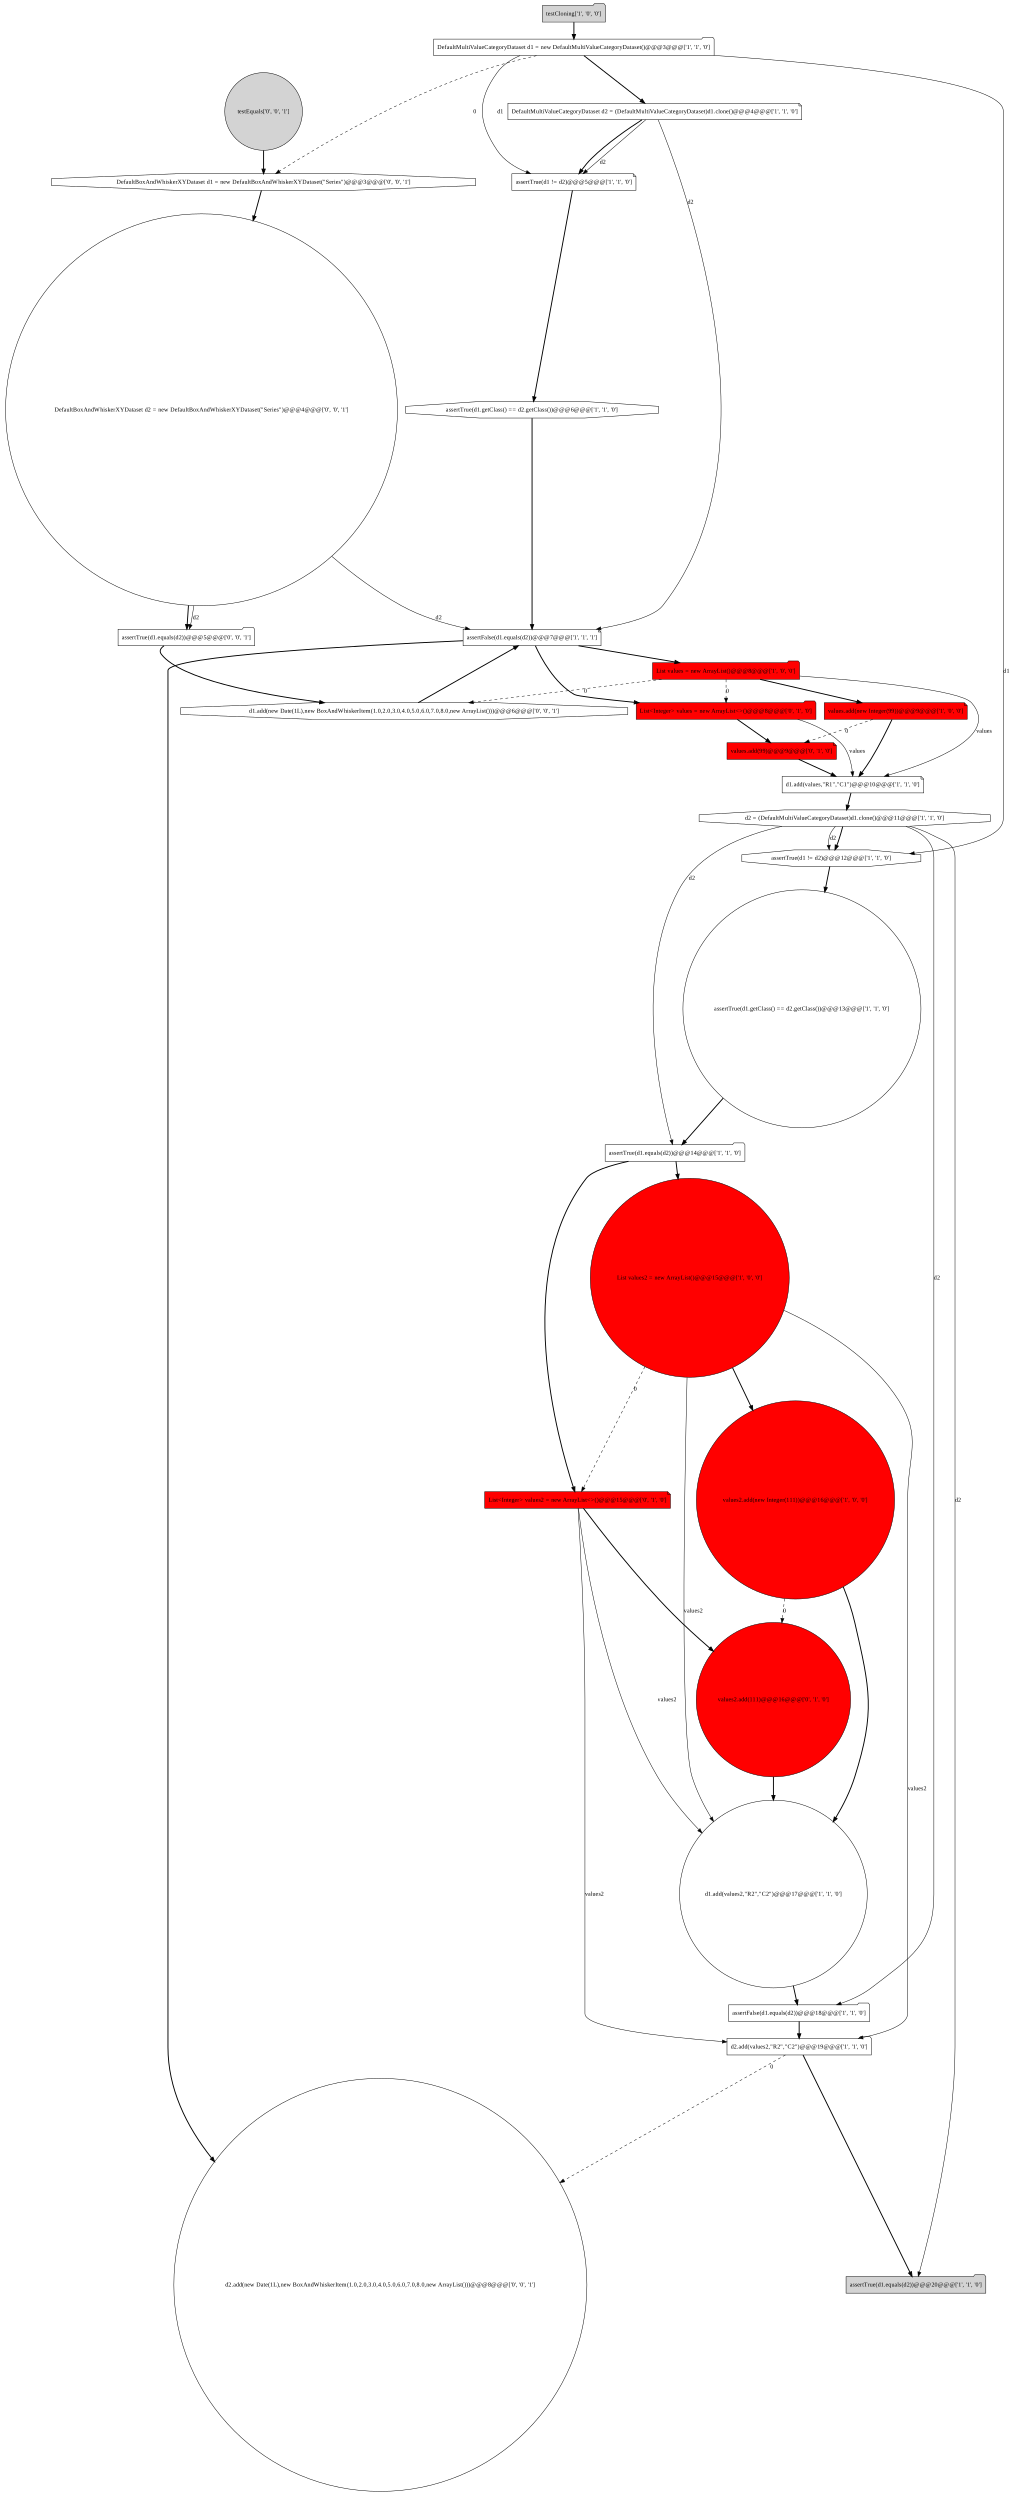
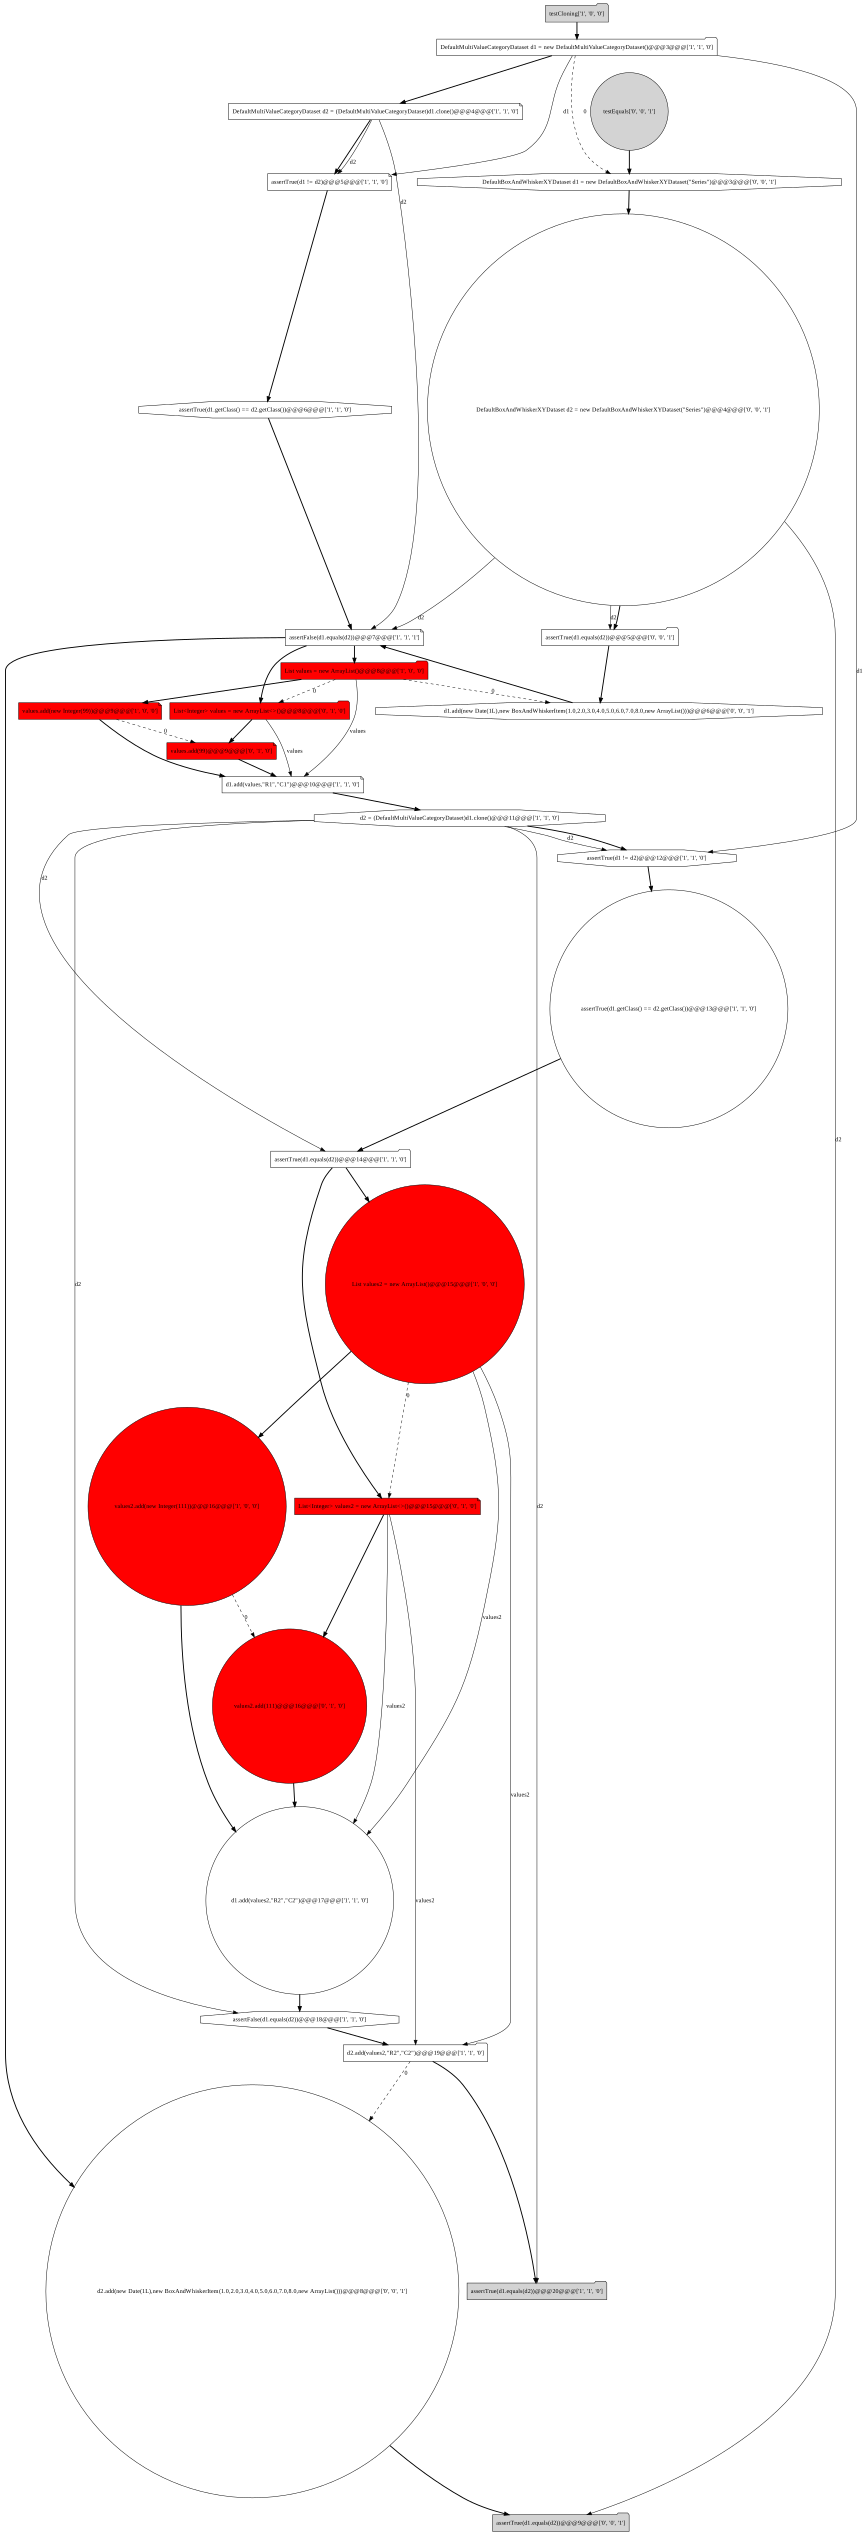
(799, 2013) -> (300, 2020)
none -> (561, 2523)
